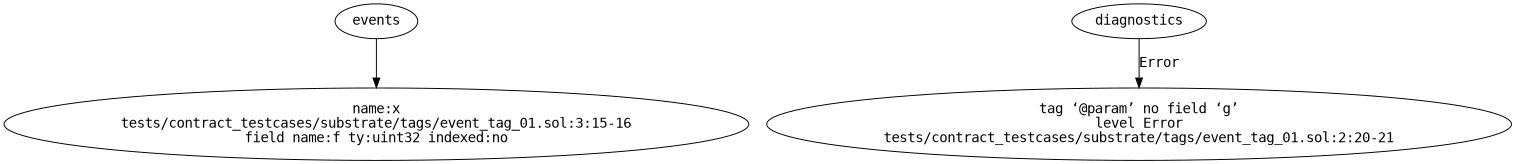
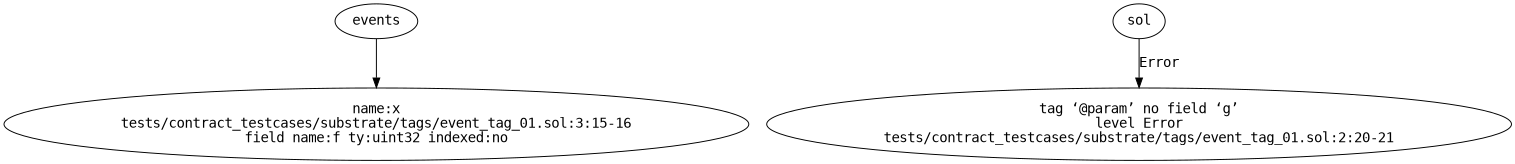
(1139, 21) -> (1139, 21)
